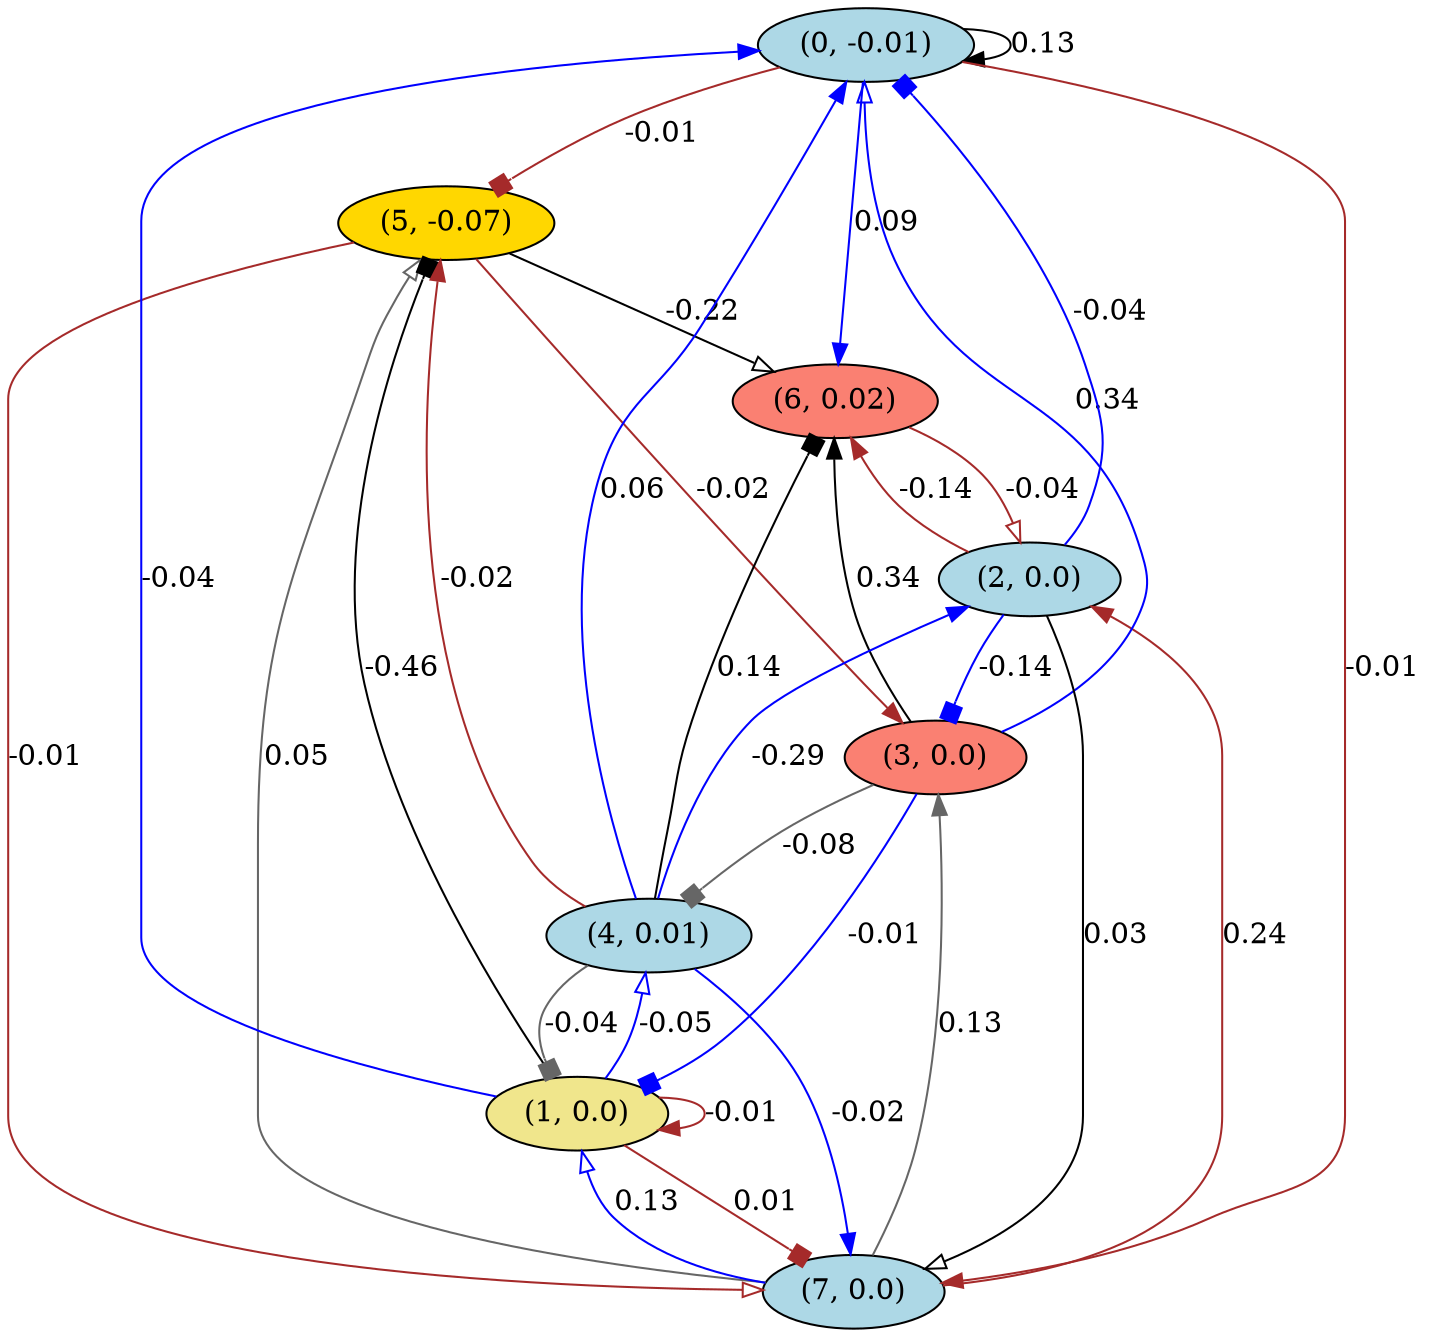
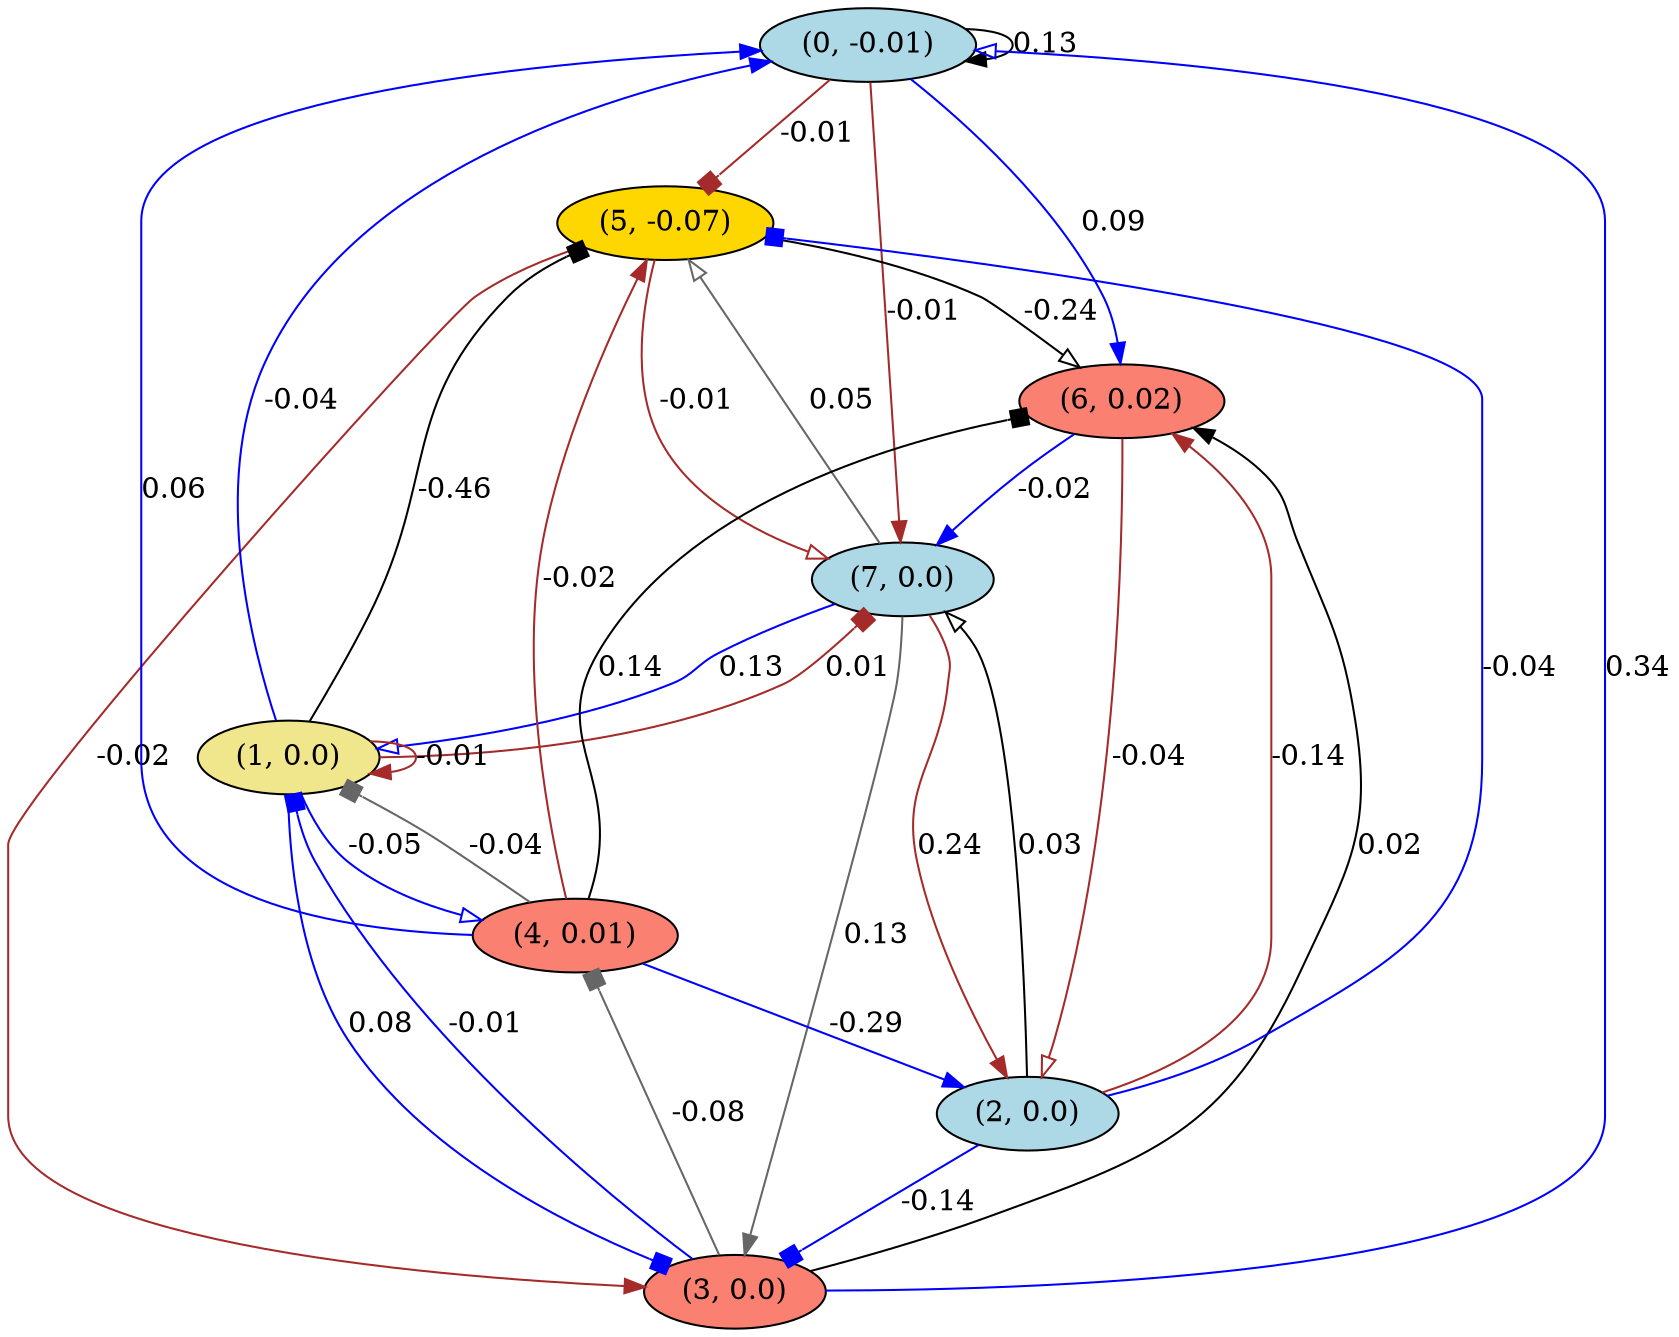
(1060, 305) -> (1482, 490)
(703, 312) -> (1061, 312)
(888, 579) -> (1390, 847)
(649, 936) -> (575, 936)
(802, 1084) -> (1011, 480)
none -> (386, 1088)
